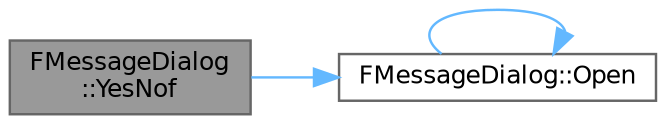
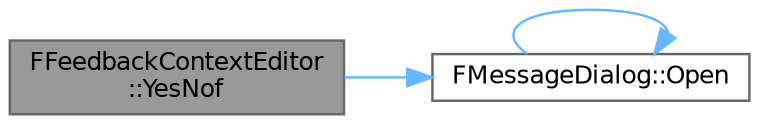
(130, 77) -> (177, 77)
